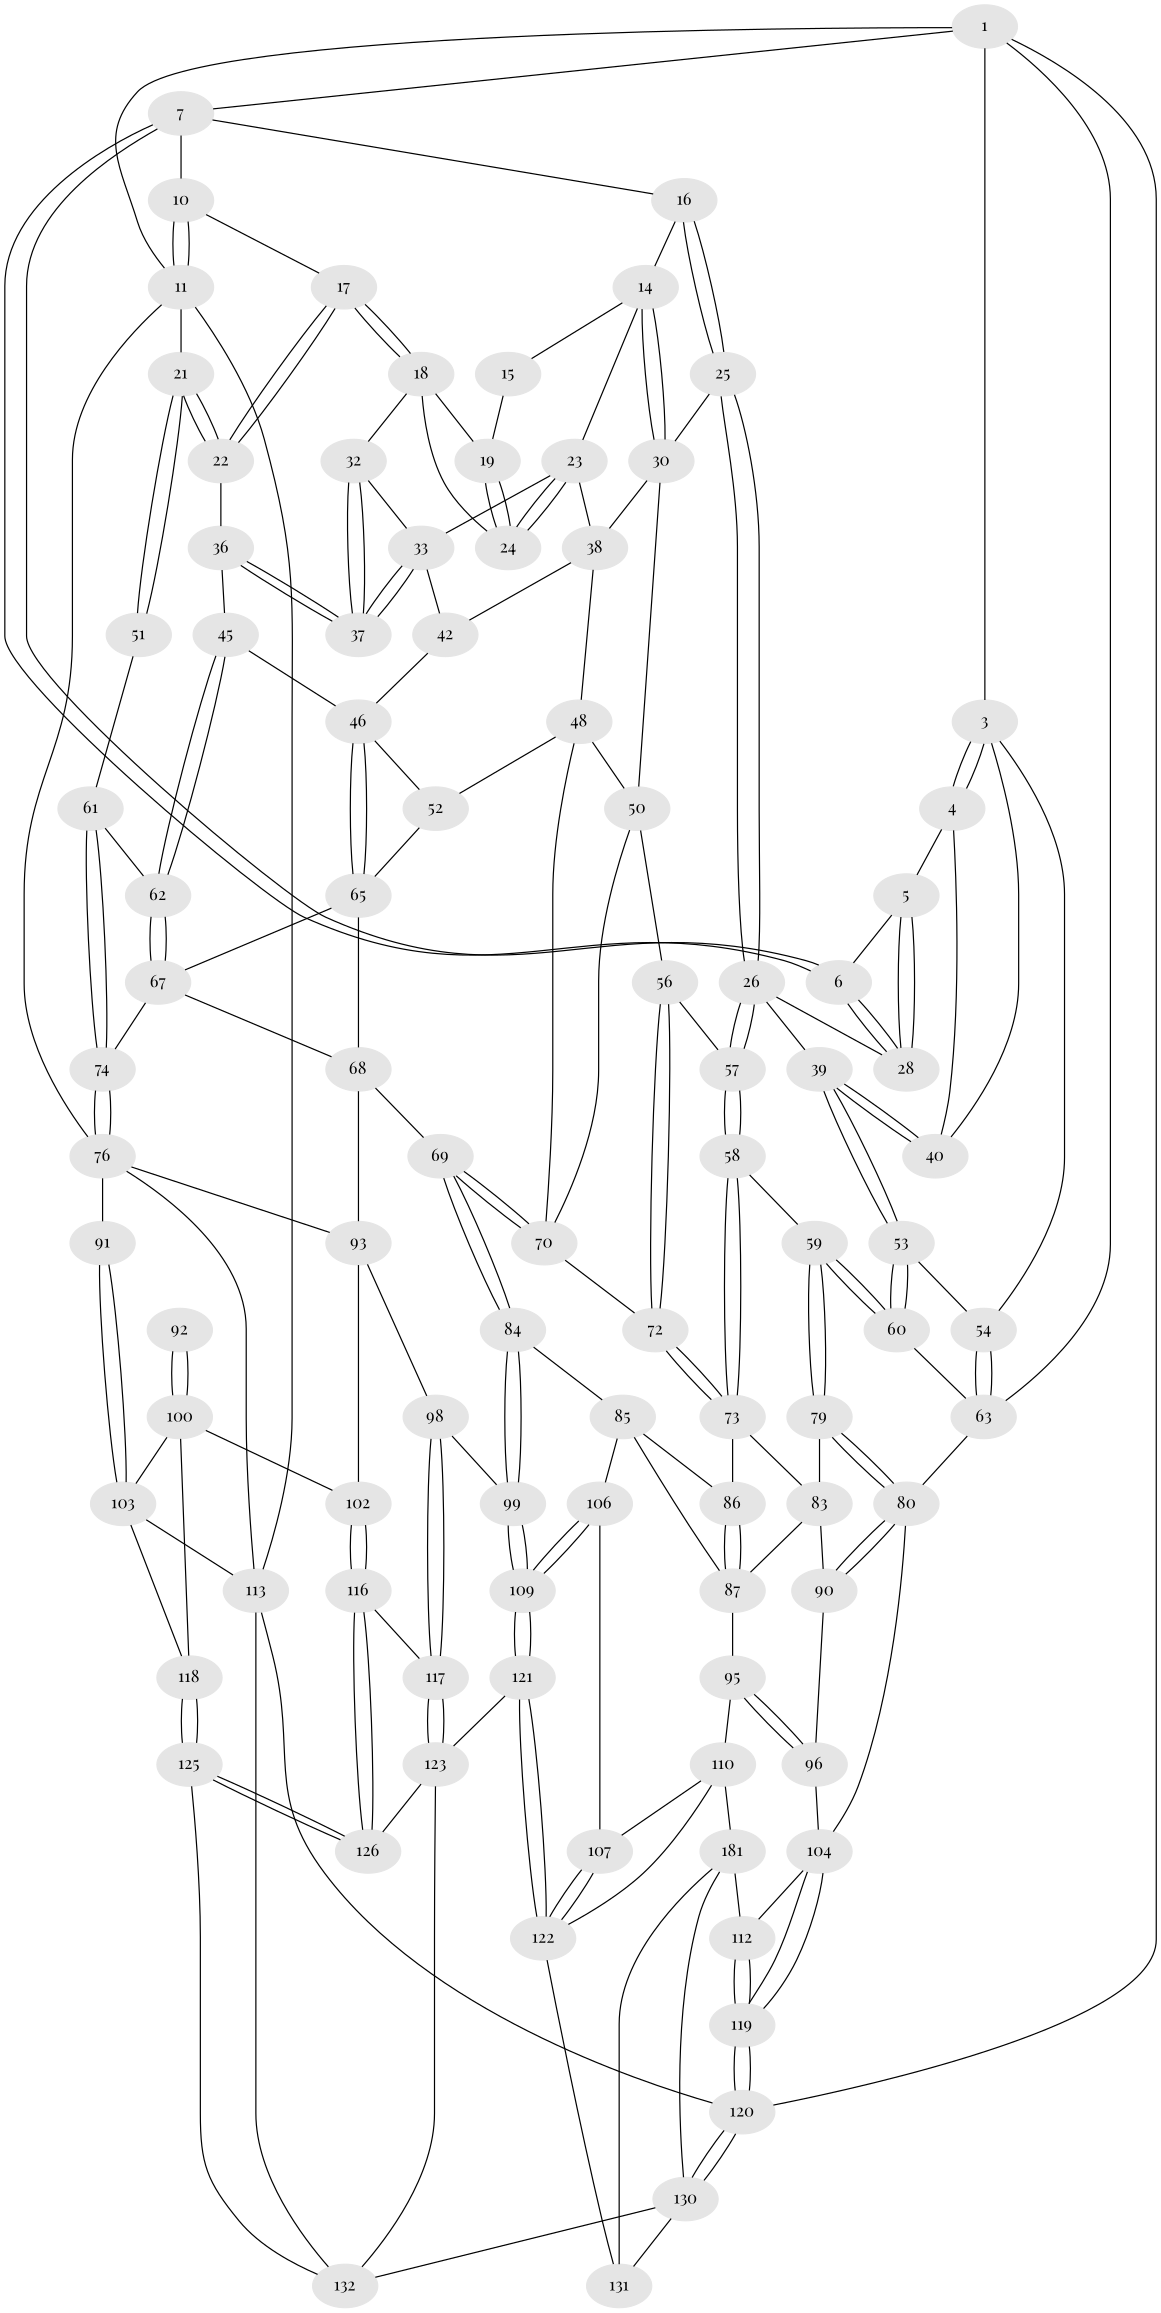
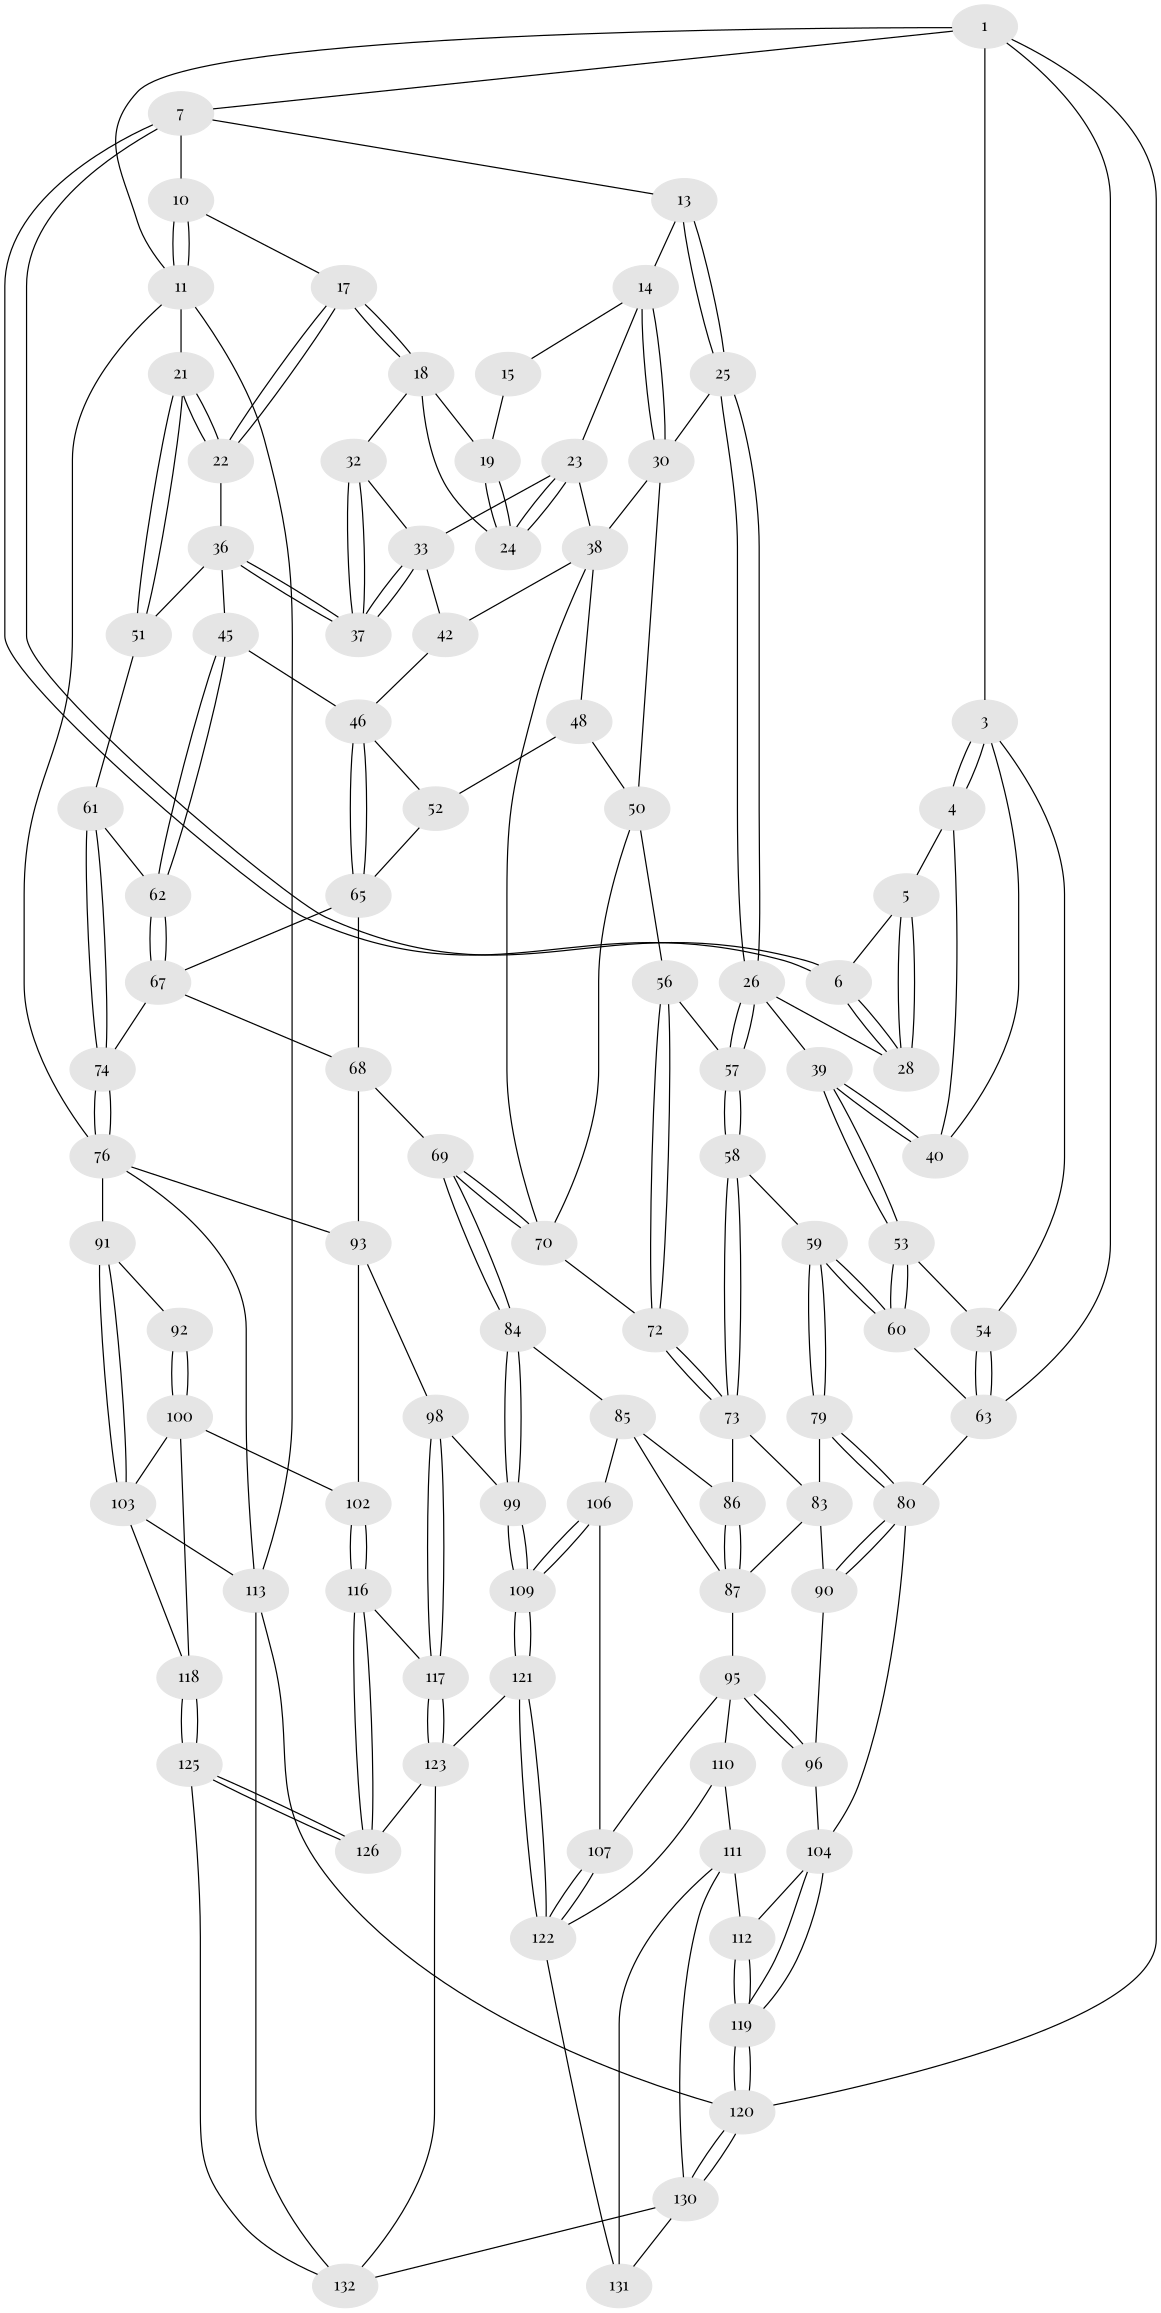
(684, 200) -> (684, 200)
none -> (180, 591)
(553, 982) -> (507, 891)
none -> (141, 1287)
(661, 1808) -> (664, 1763)
(733, 1851) -> (733, 1851)
